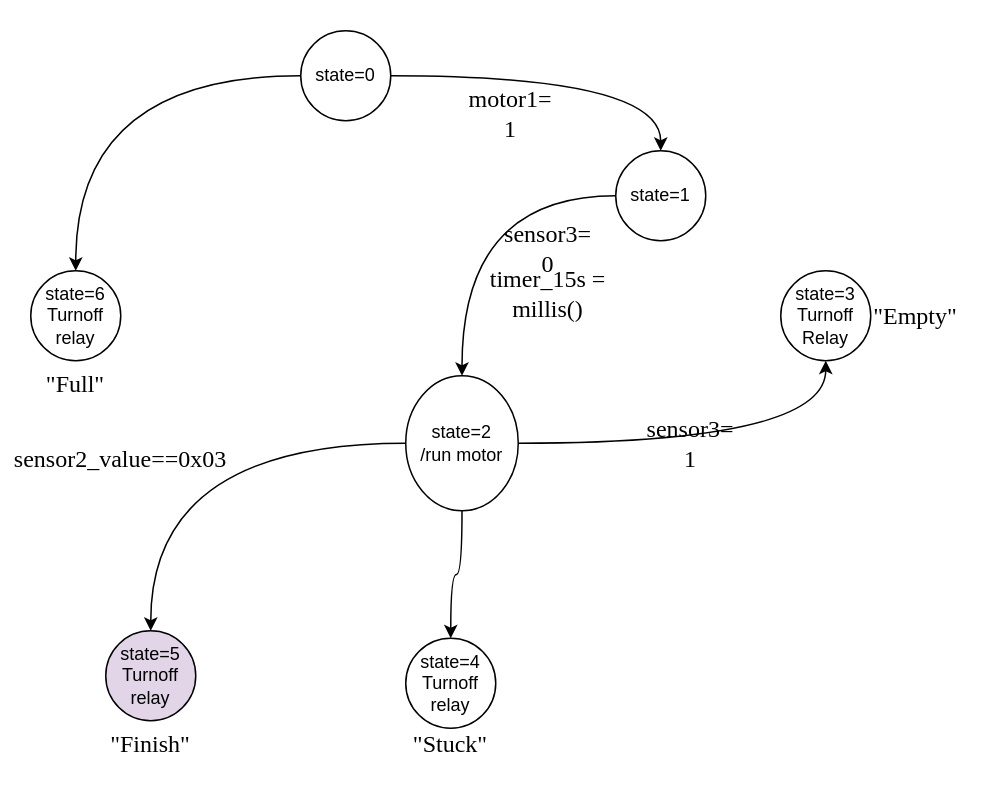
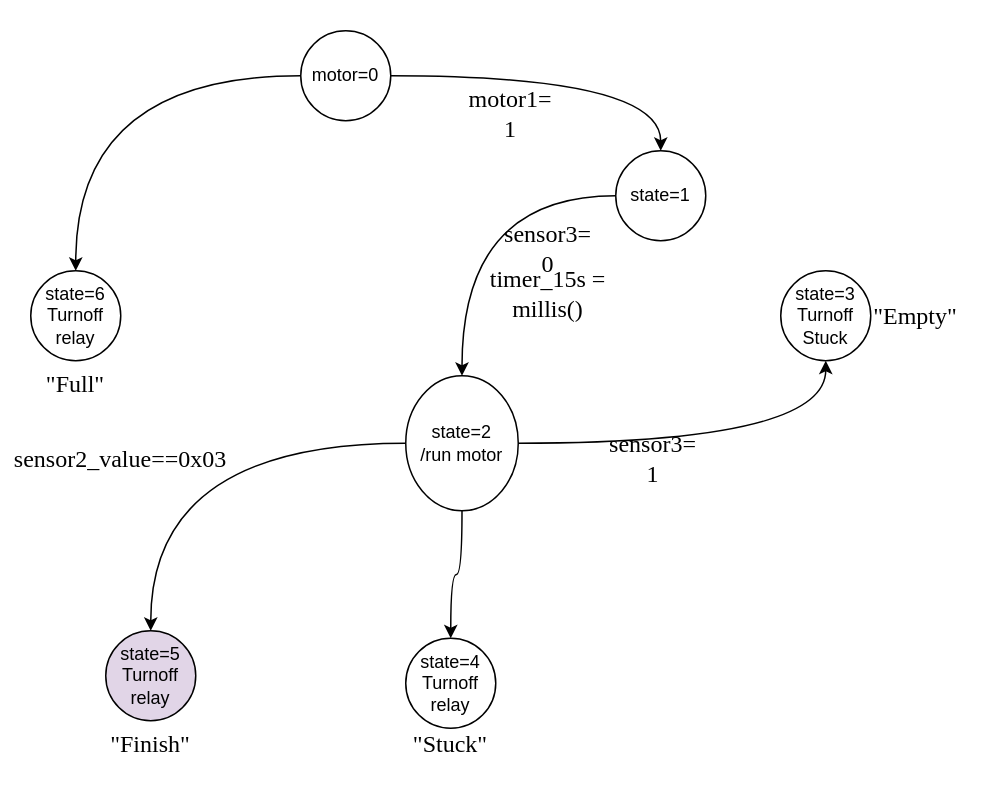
(346, 76) -> (346, 76)
(826, 316) -> (826, 316)
(691, 443) -> (653, 458)
